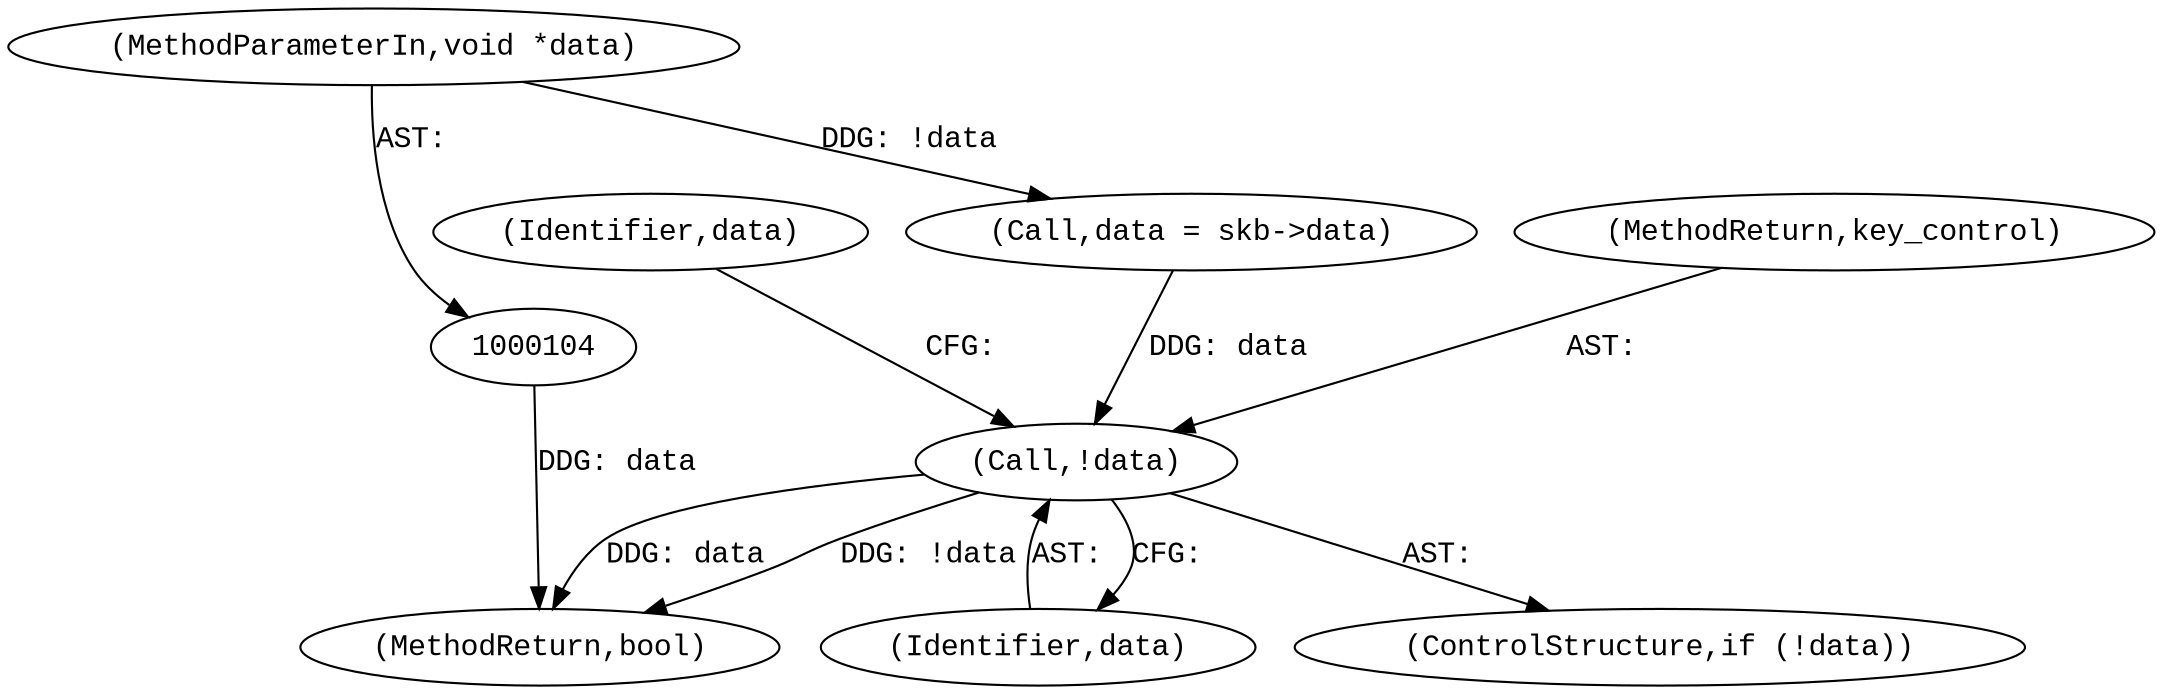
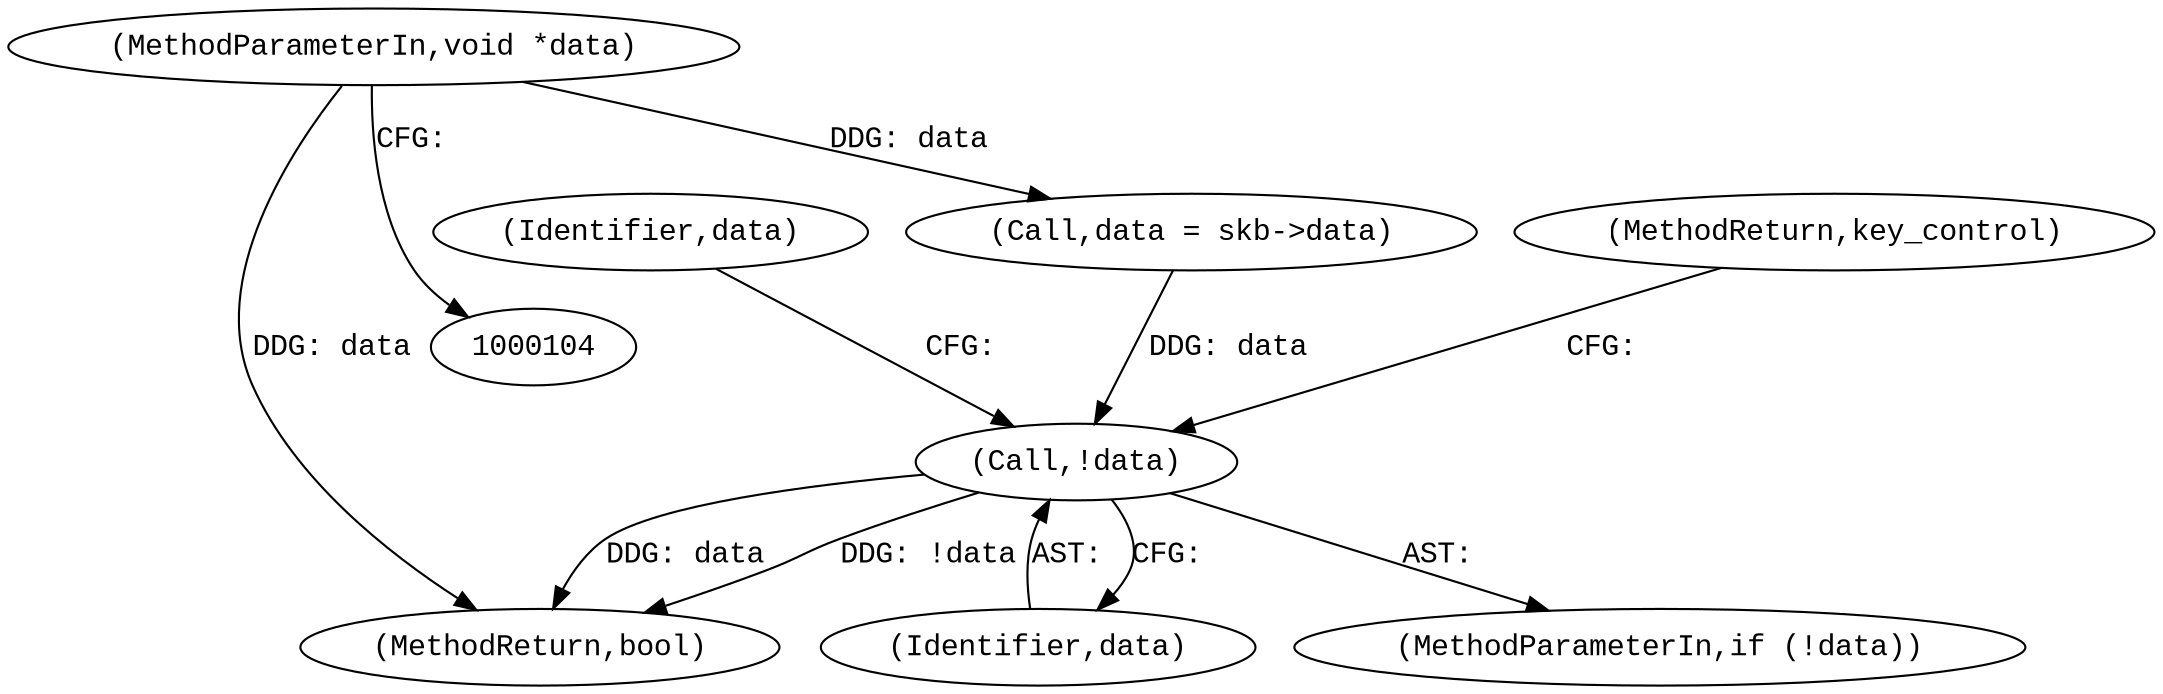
(421, 139) -> (421, 139)
(909, 139) -> (909, 139)
(1611, 347) -> (1611, 347)
(536, 486) -> (249, 372)
(1660, 647) -> (1660, 647)
